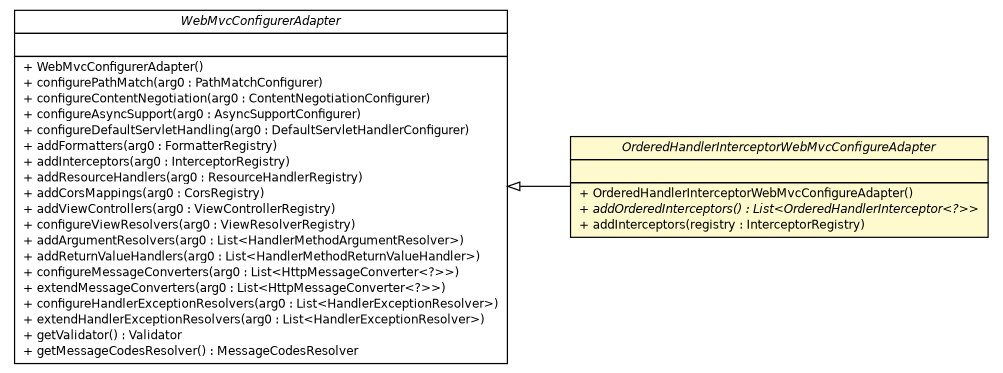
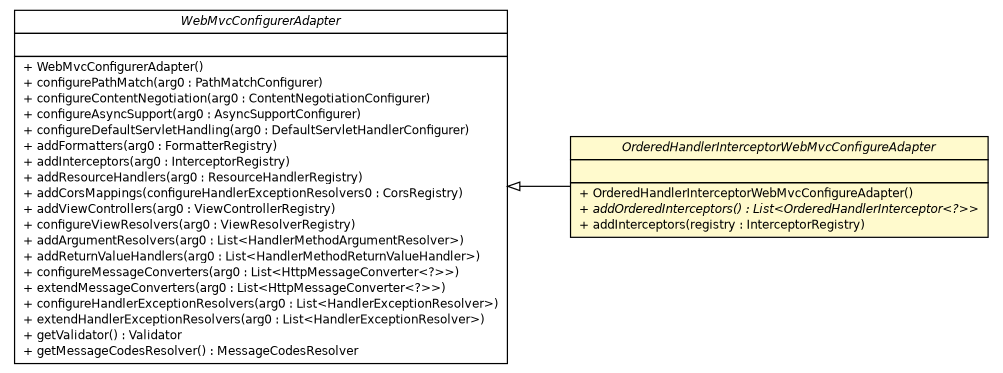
(144, 194) -> (243, 194)
